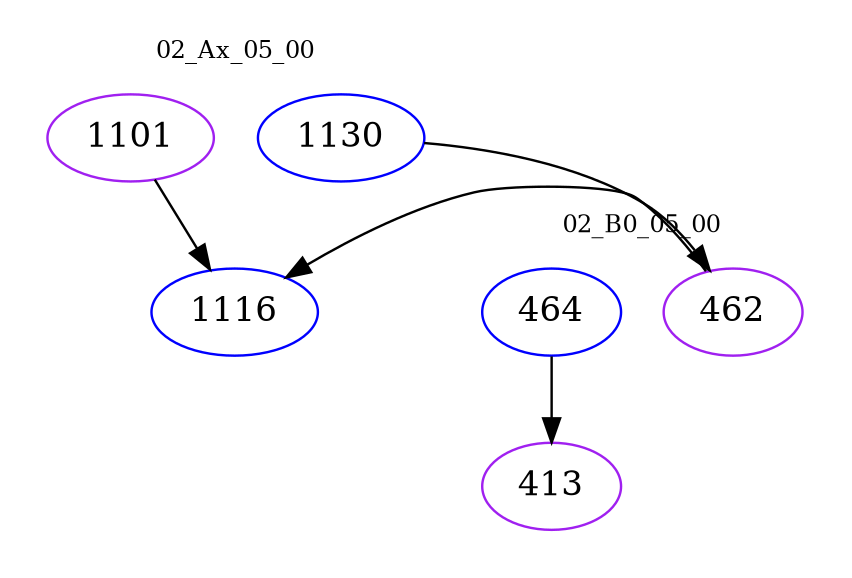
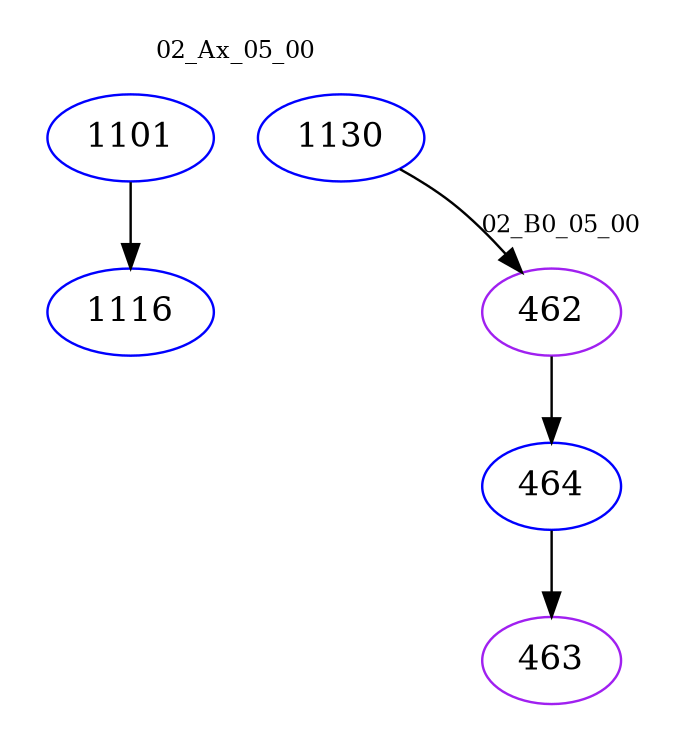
(131, 138) -> (131, 138)
(515, 188) -> (552, 387)
(552, 486) -> (552, 661)
